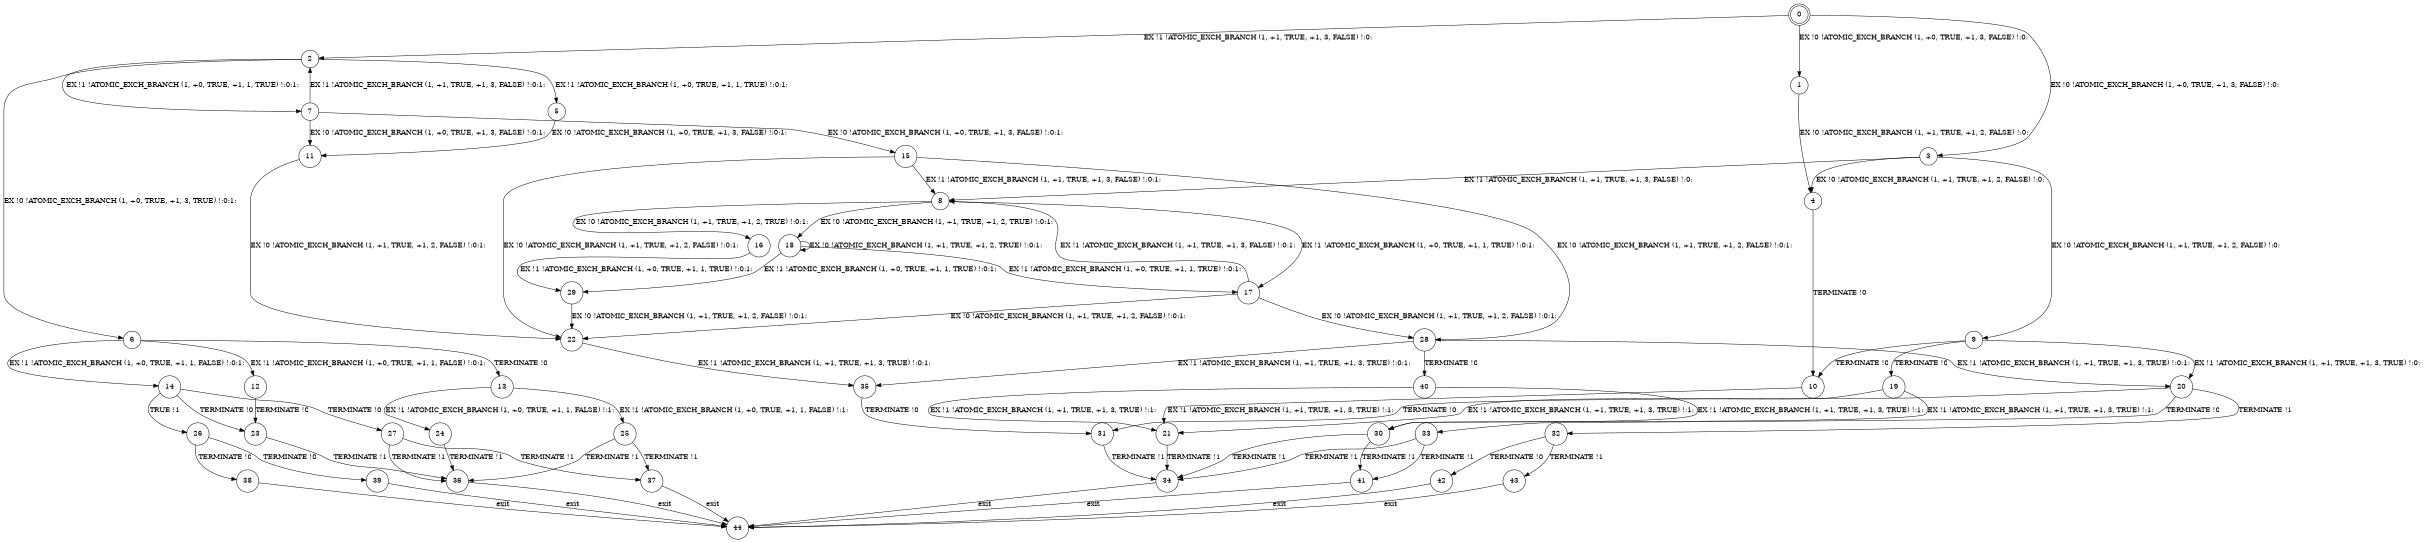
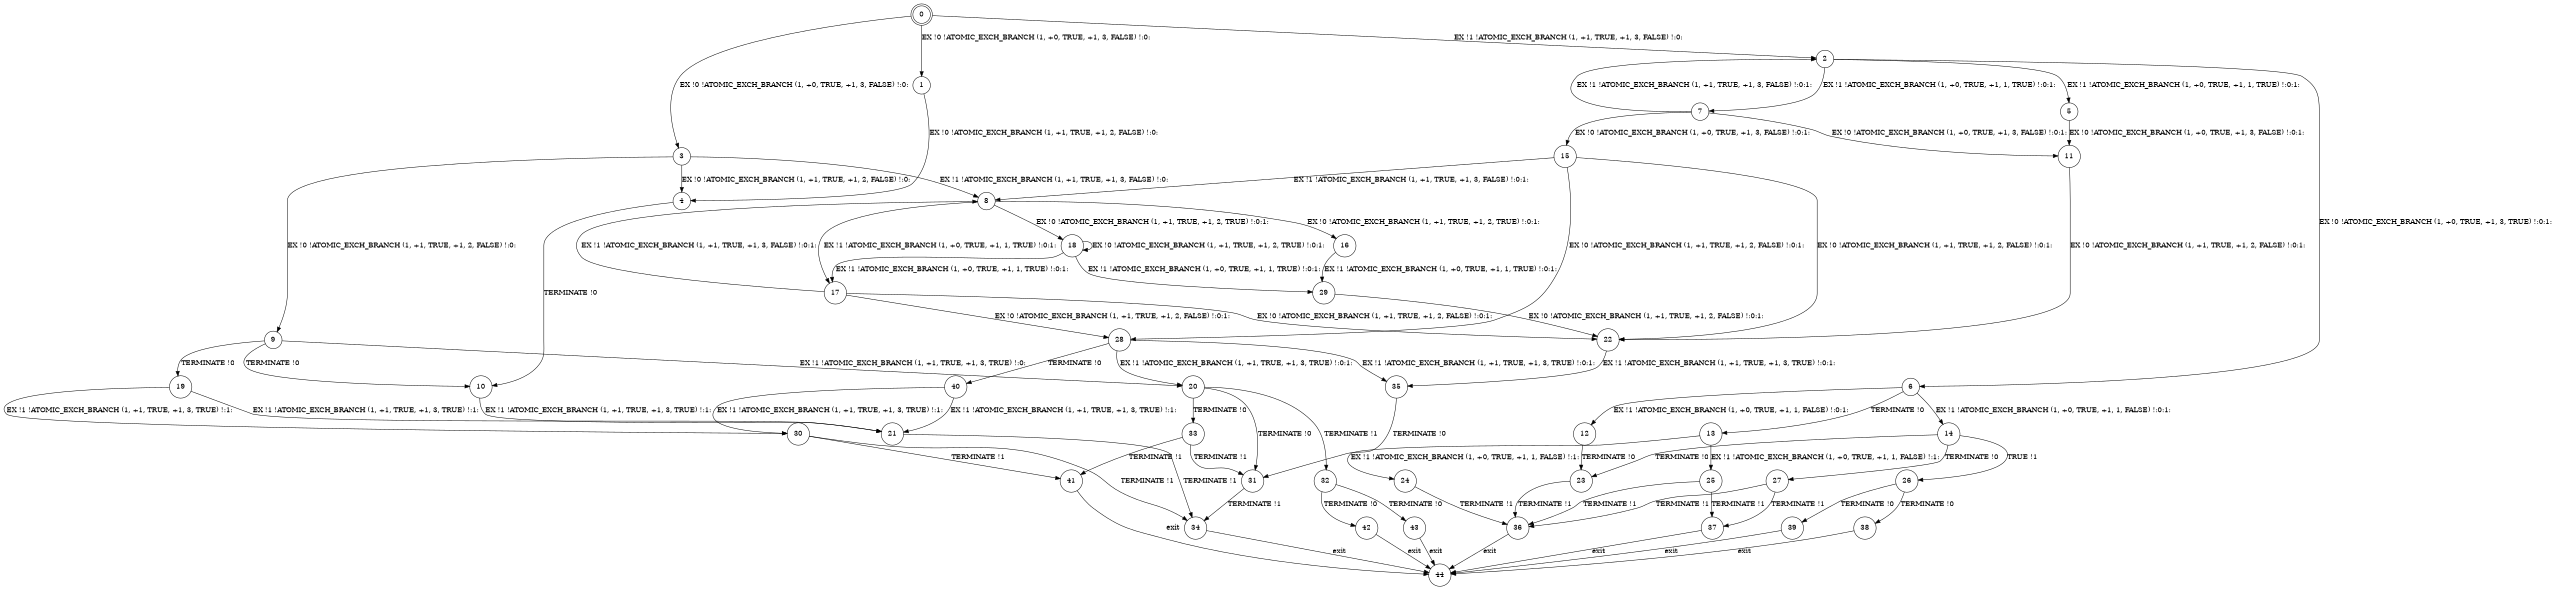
(1299, 456) -> (1207, 468)
(1577, 458) -> (1416, 505)
